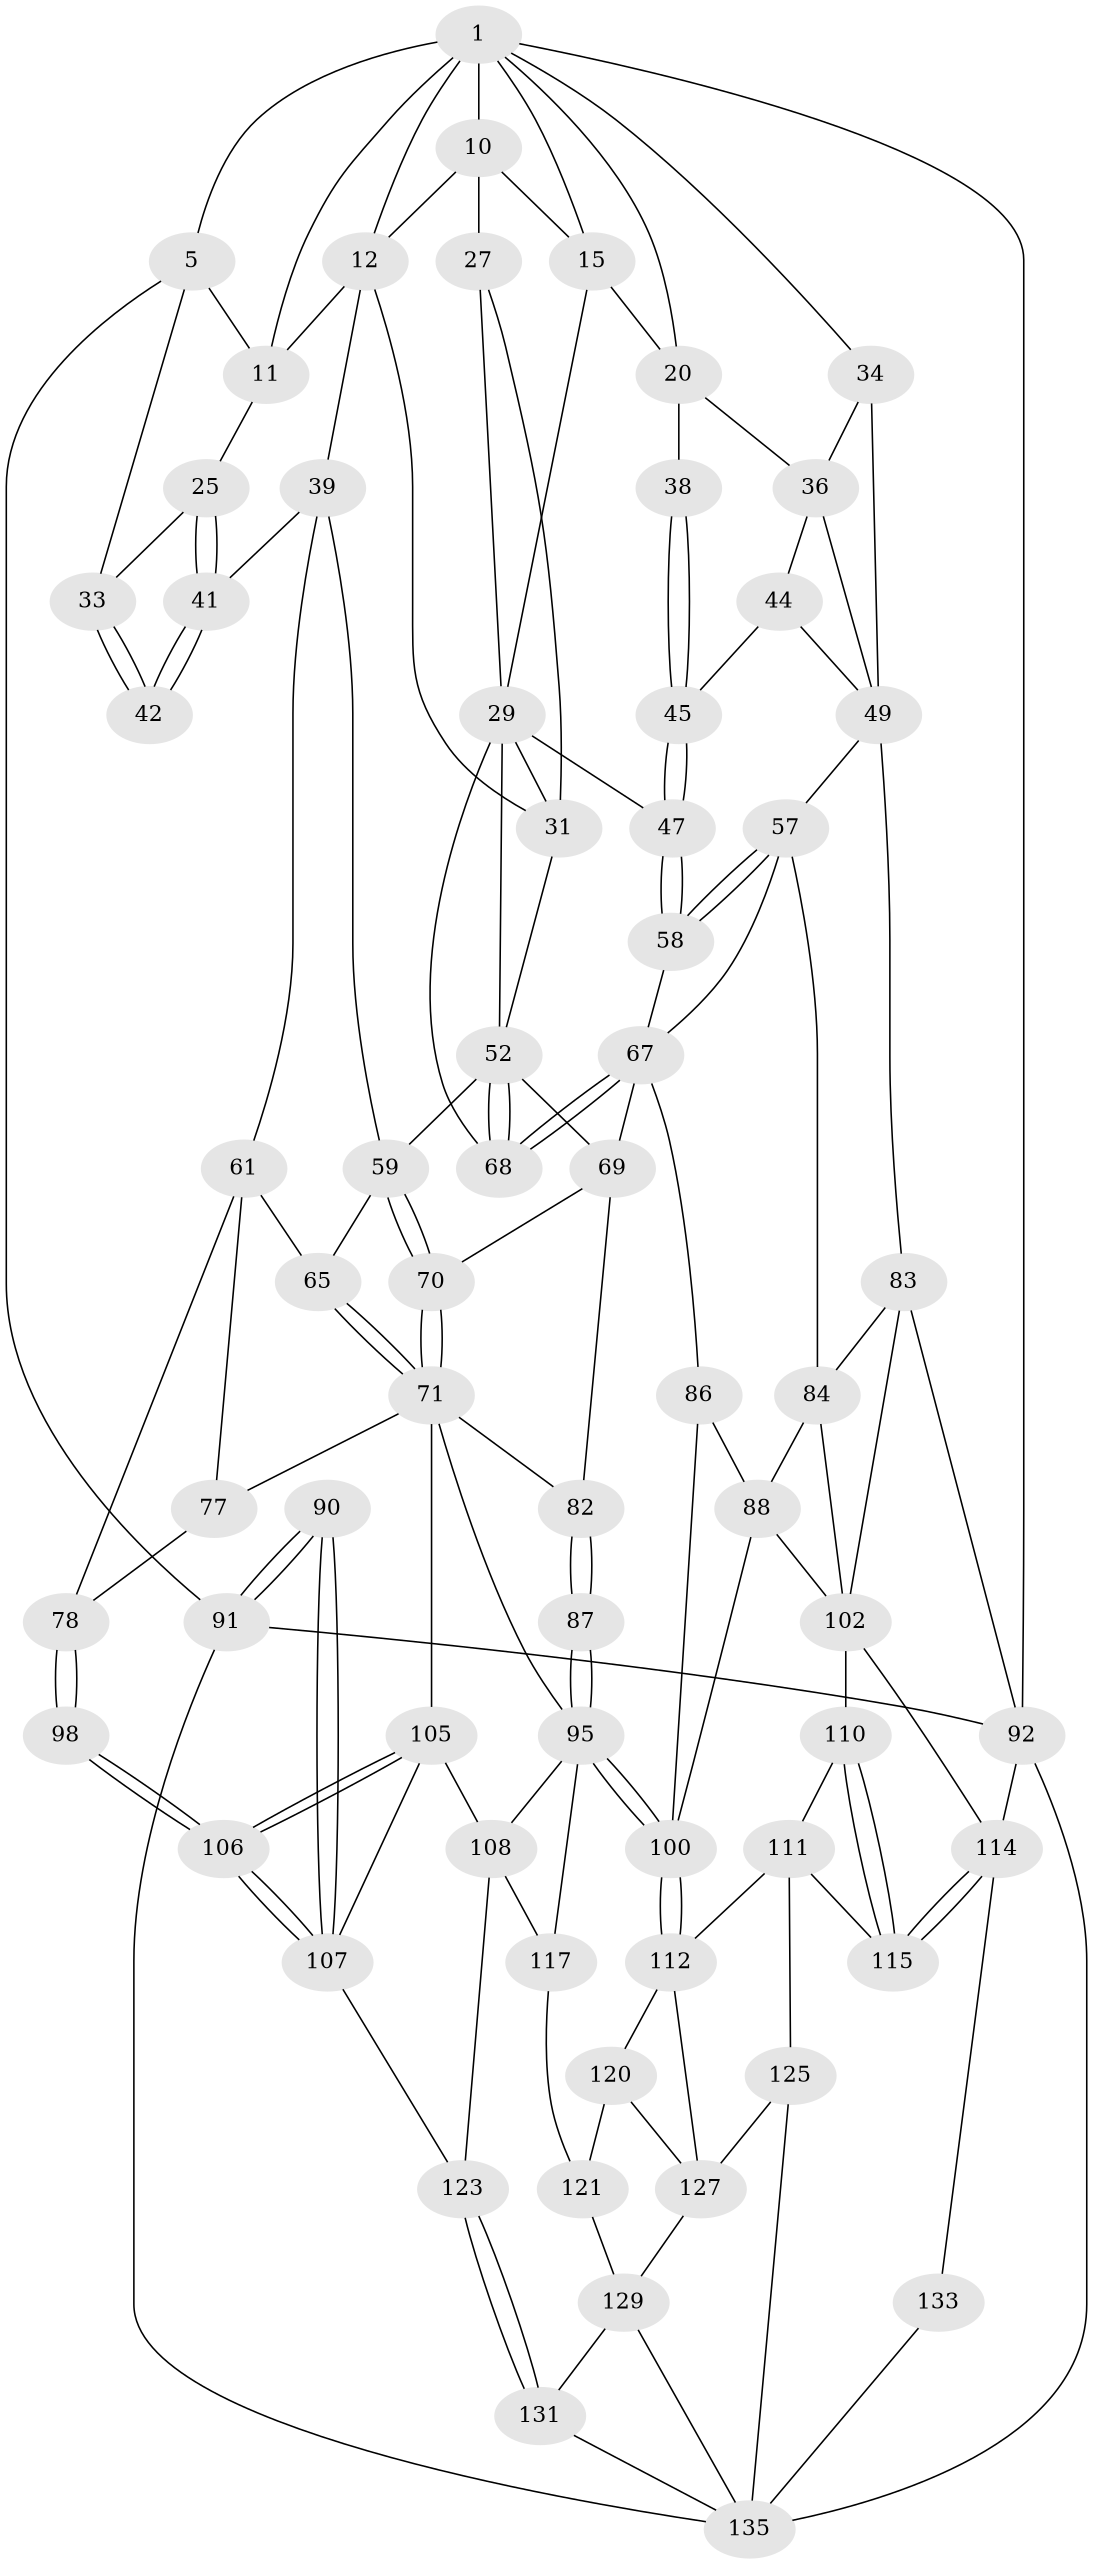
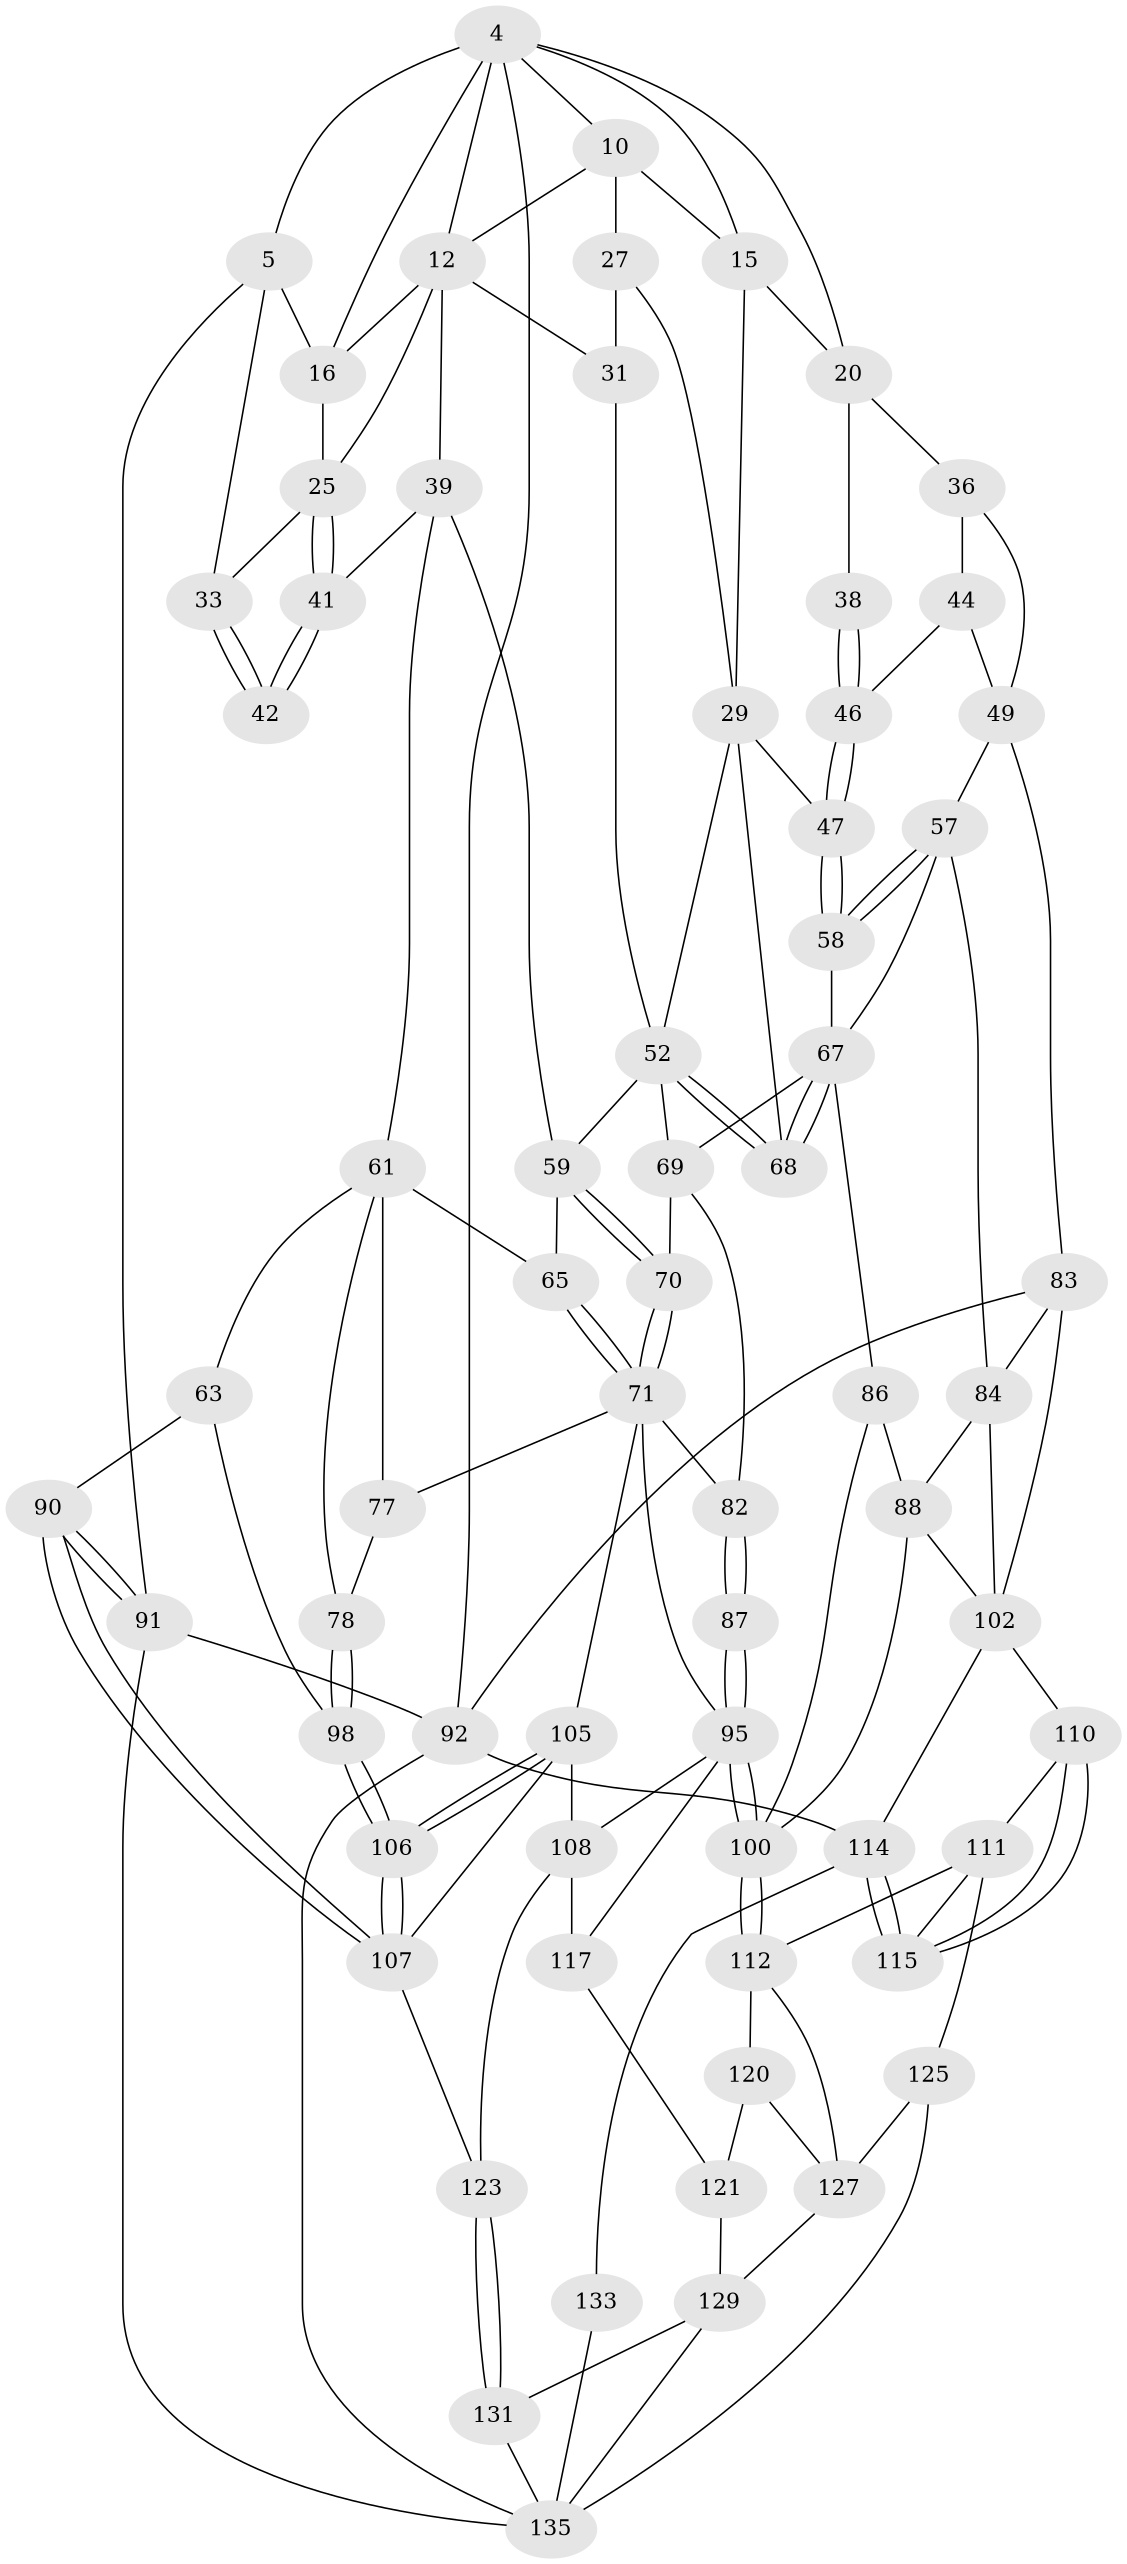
(479, 35) -> (498, 35)
(266, 375) -> (323, 375)
(871, 375) -> none
none -> (392, 379)
(679, 715) -> (849, 715)
(531, 772) -> none
none -> (209, 1395)
